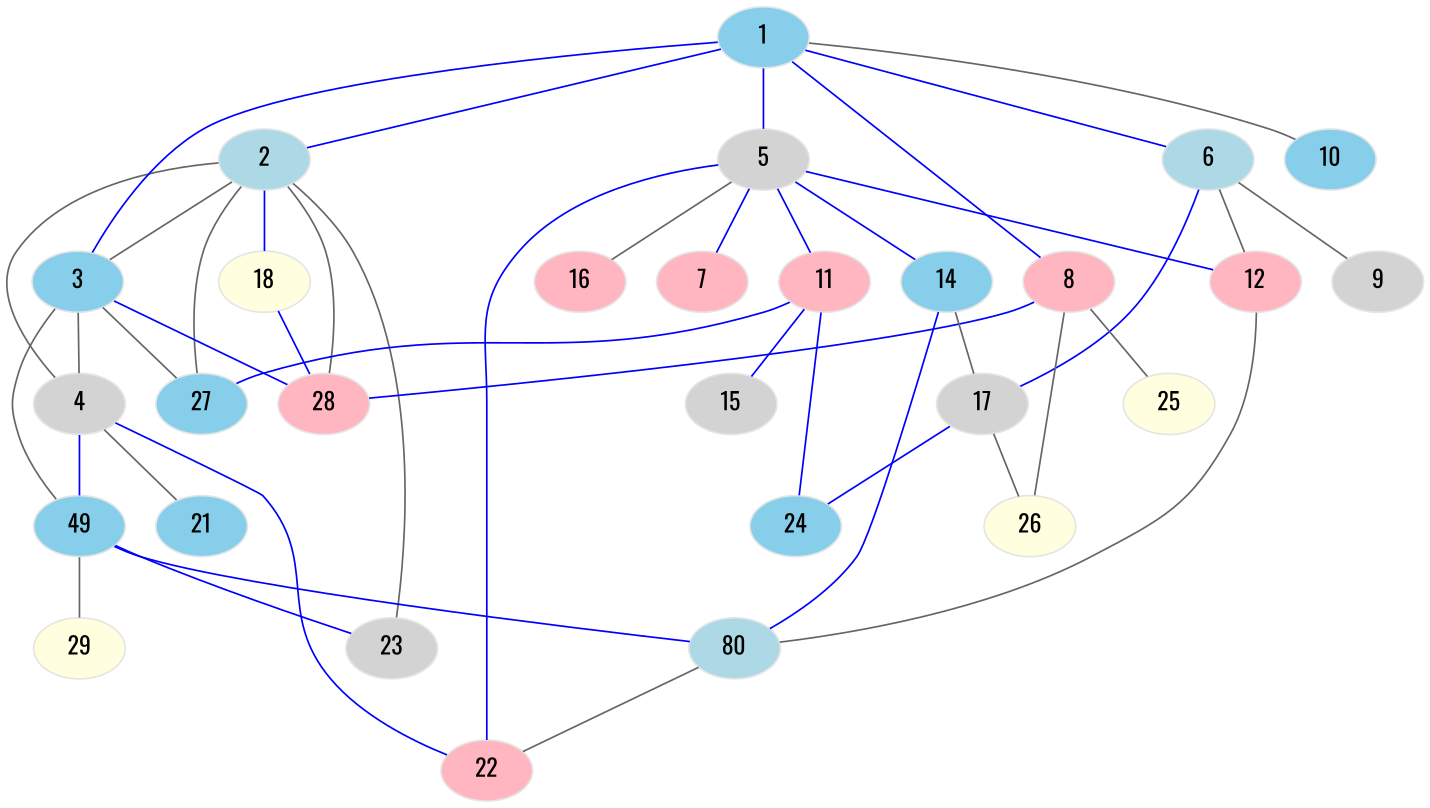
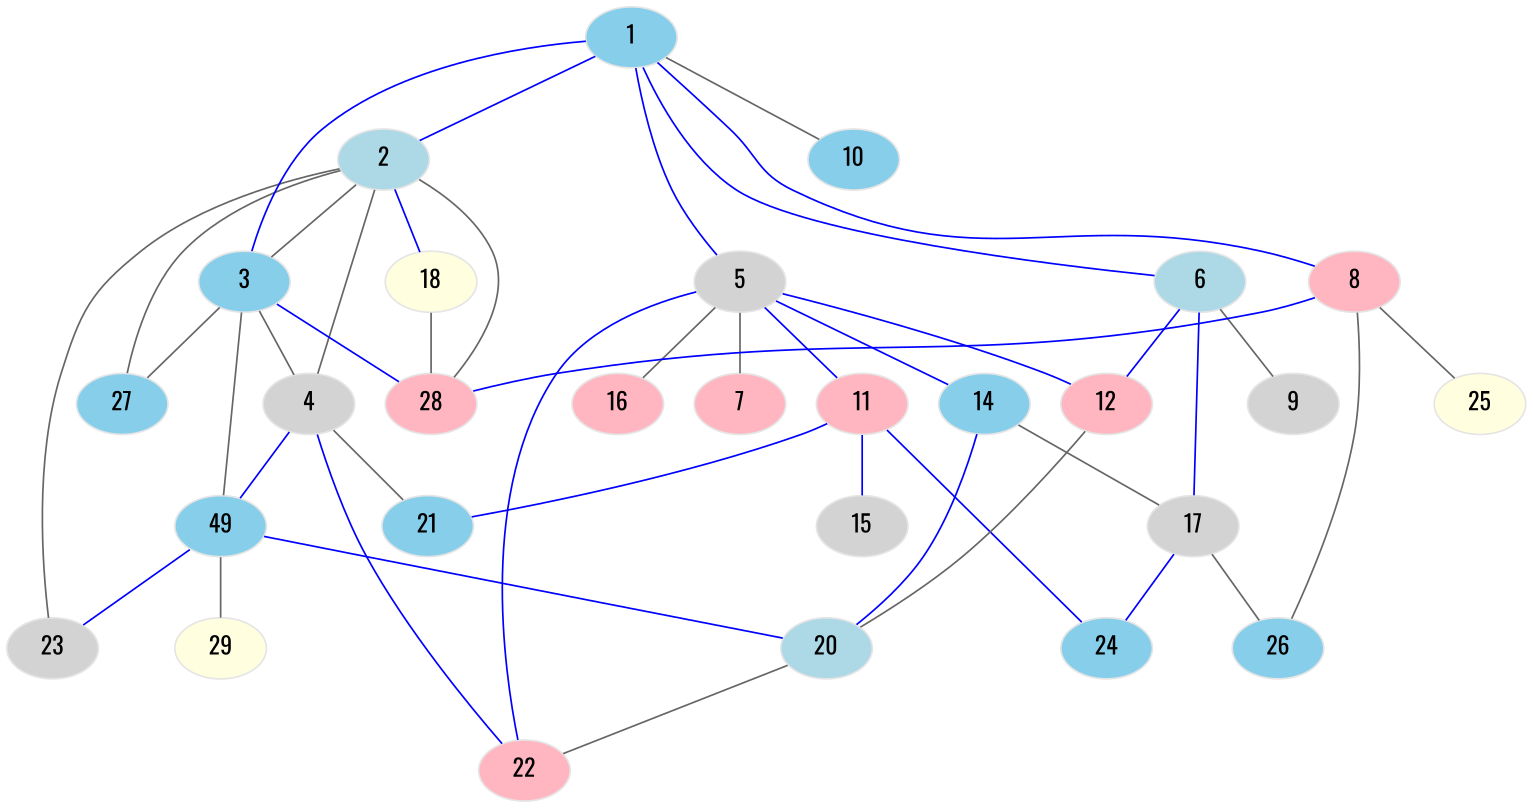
(733, 221) -> (740, 341)
(1232, 221) -> (1153, 343)
(294, 343) -> (431, 343)
(513, 343) -> (652, 478)
(1030, 526) -> (1278, 648)
(735, 648) -> (827, 648)
